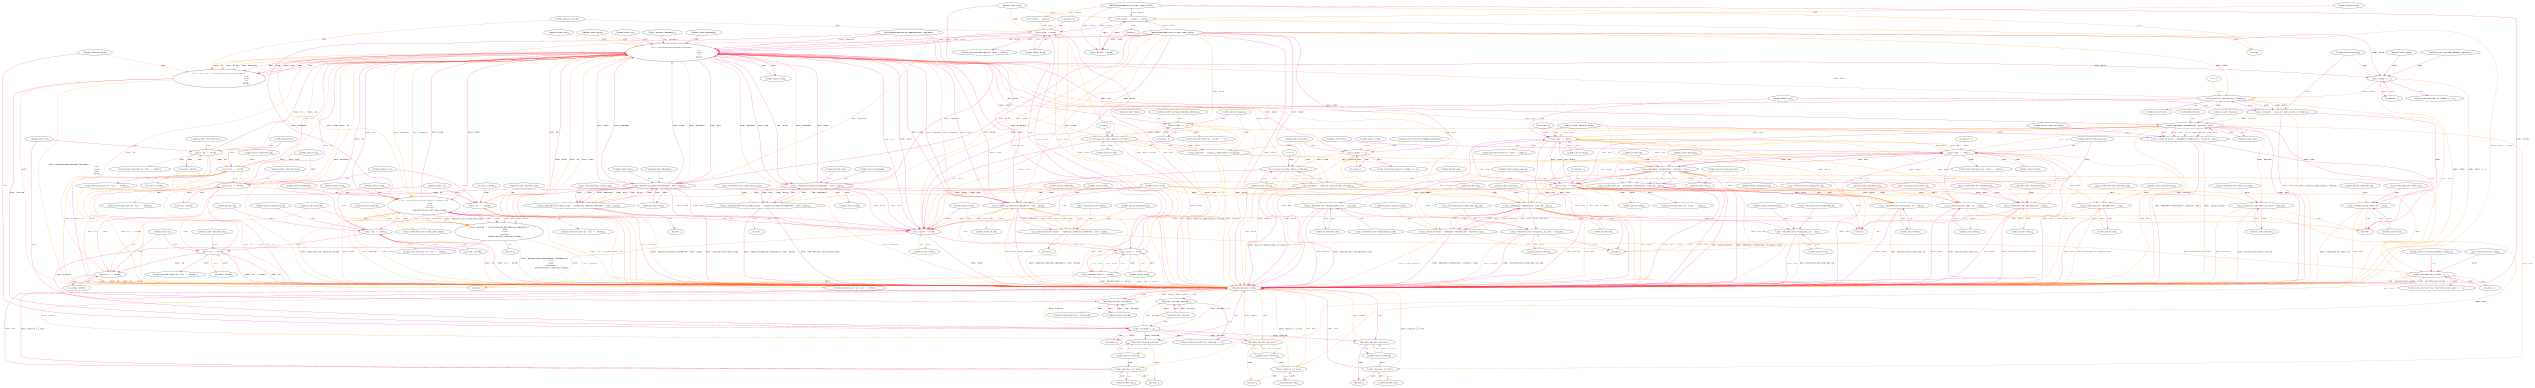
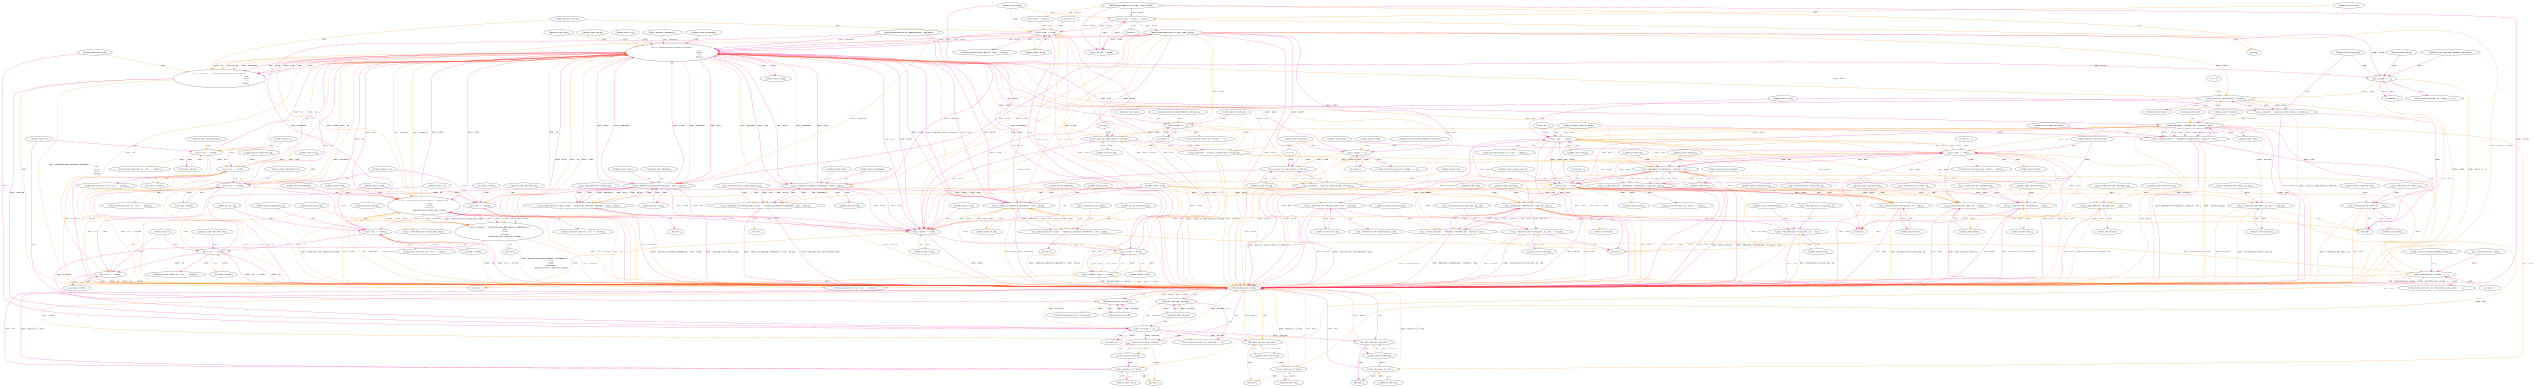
(1158, 25) -> (1145, 27)
(1356, 218) -> (1349, 220)
(2470, 278) -> (1647, 281)
